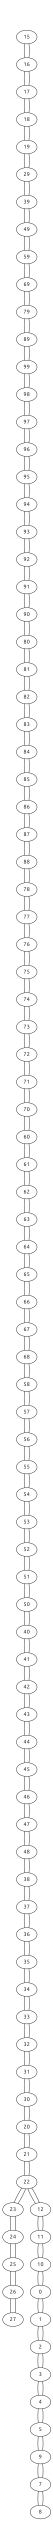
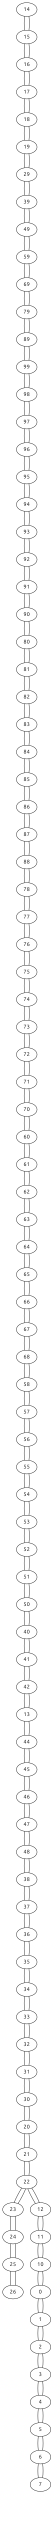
none -> (27, 10)
(27, 1715) -> (27, 1715)
(13, 2320) -> none
(40, 2457) -> (40, 2457)
(40, 2512) -> none
